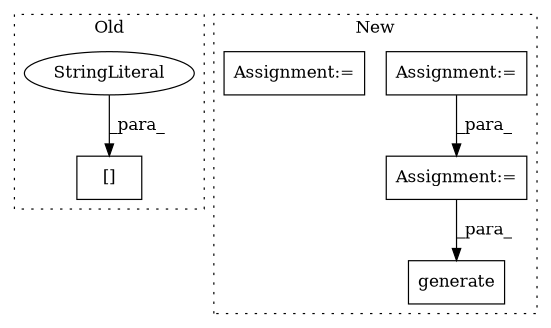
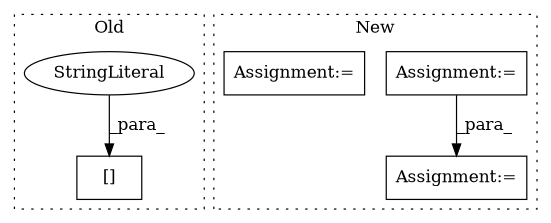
(457, 282) -> none
